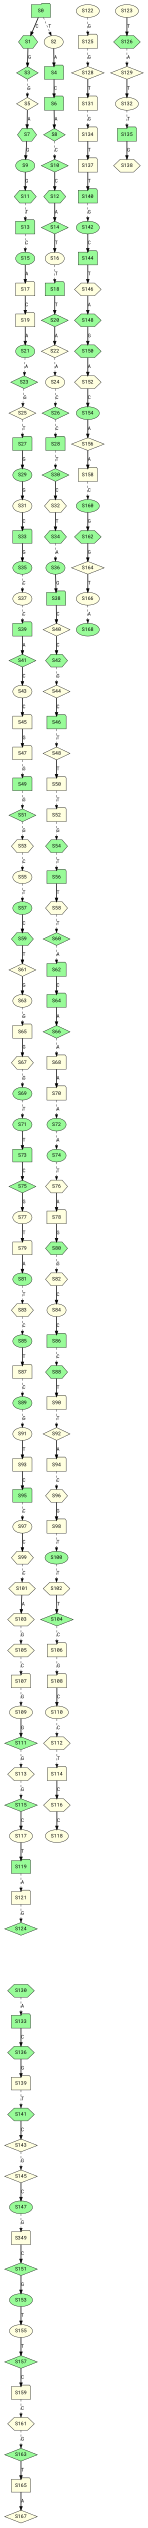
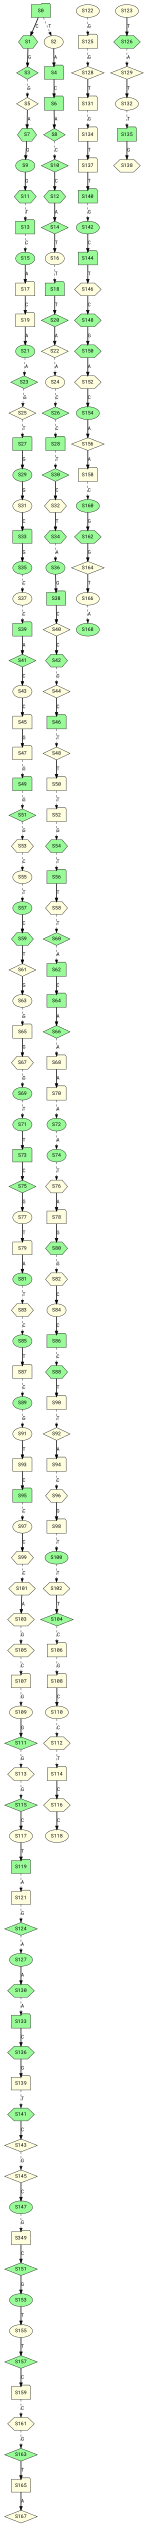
(89, 305) -> (89, 305)
none -> (21, 1960)
